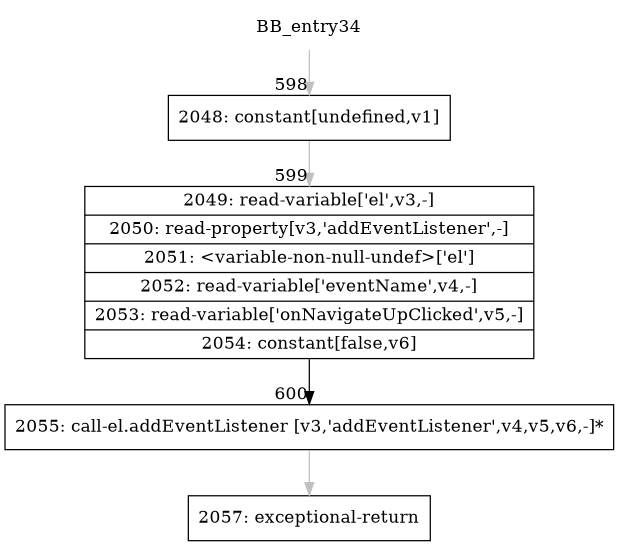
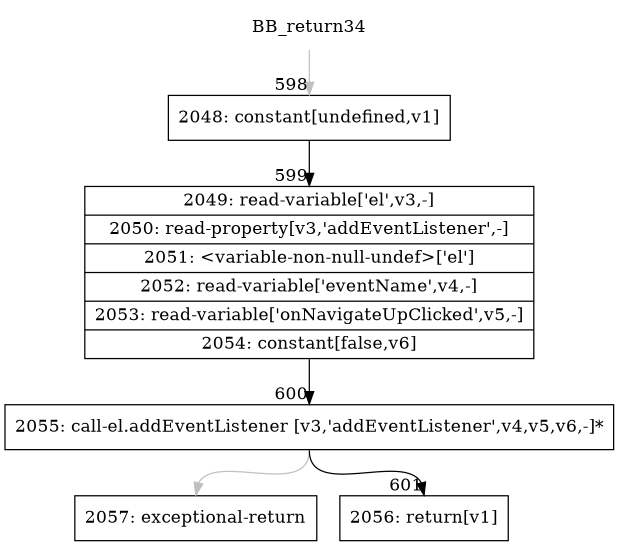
(309, 27) -> (309, 27)
(309, 157) -> (309, 157)
none -> (424, 518)
